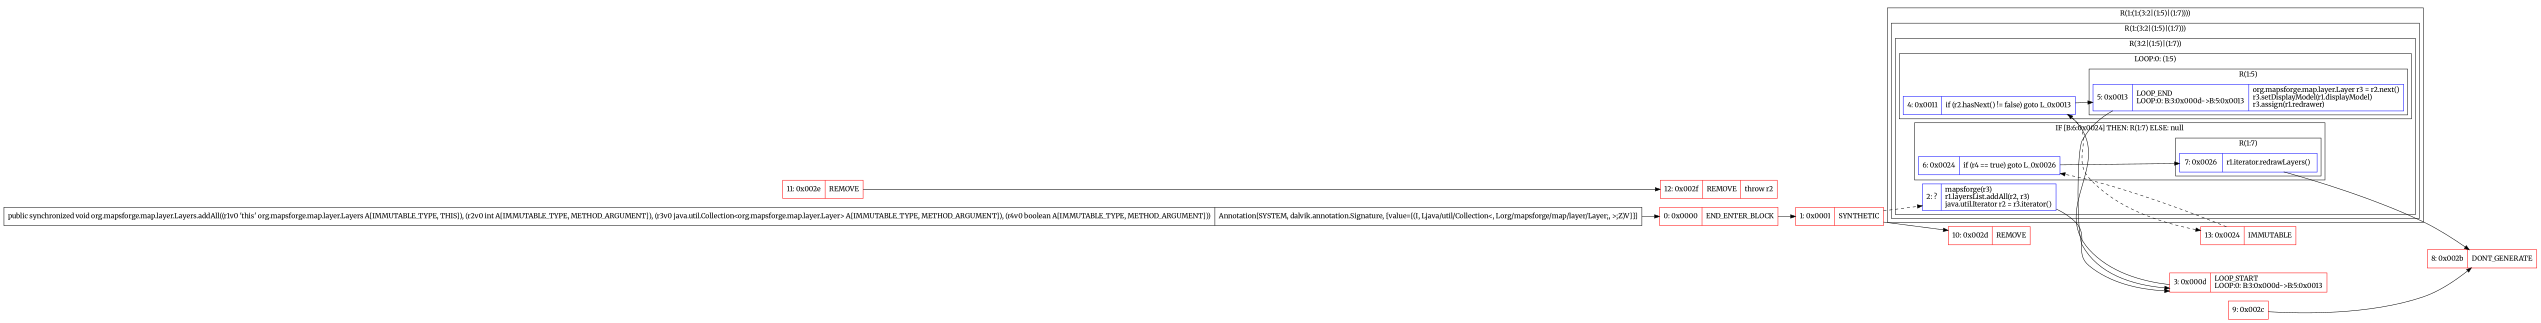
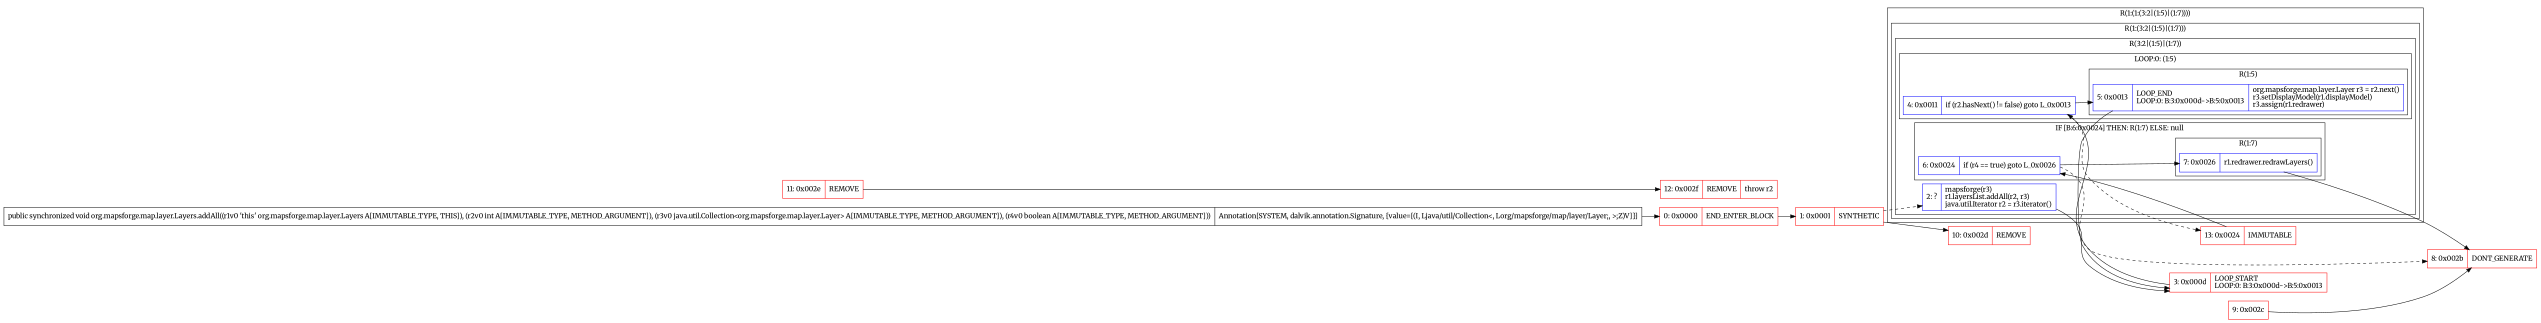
(2269, 162) -> (2269, 162)
(2147, 197) -> (2147, 197)
none -> (2207, 264)
